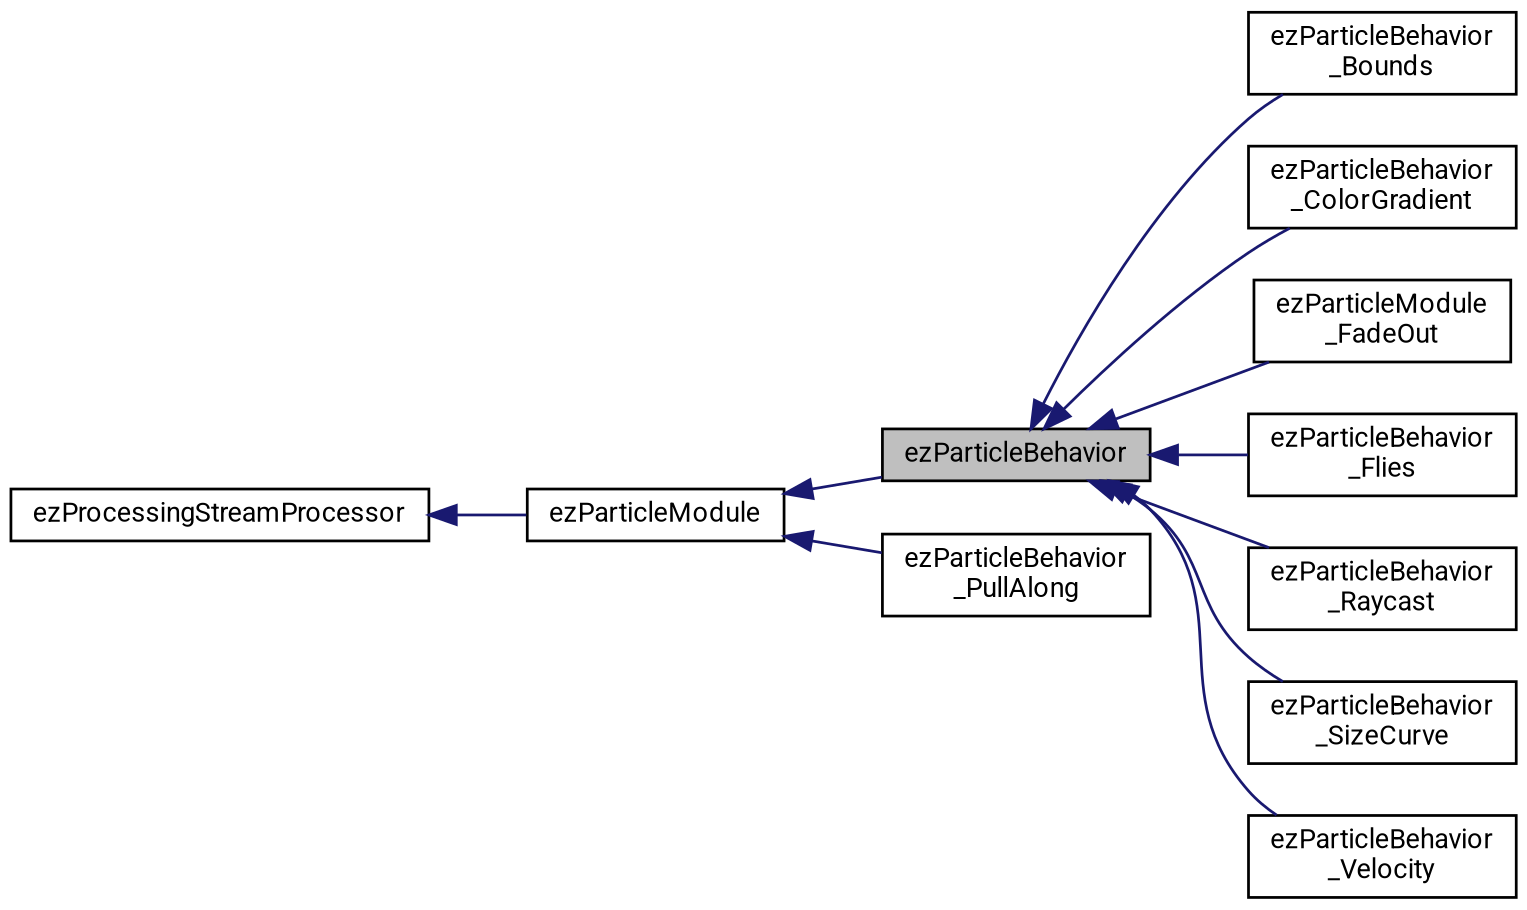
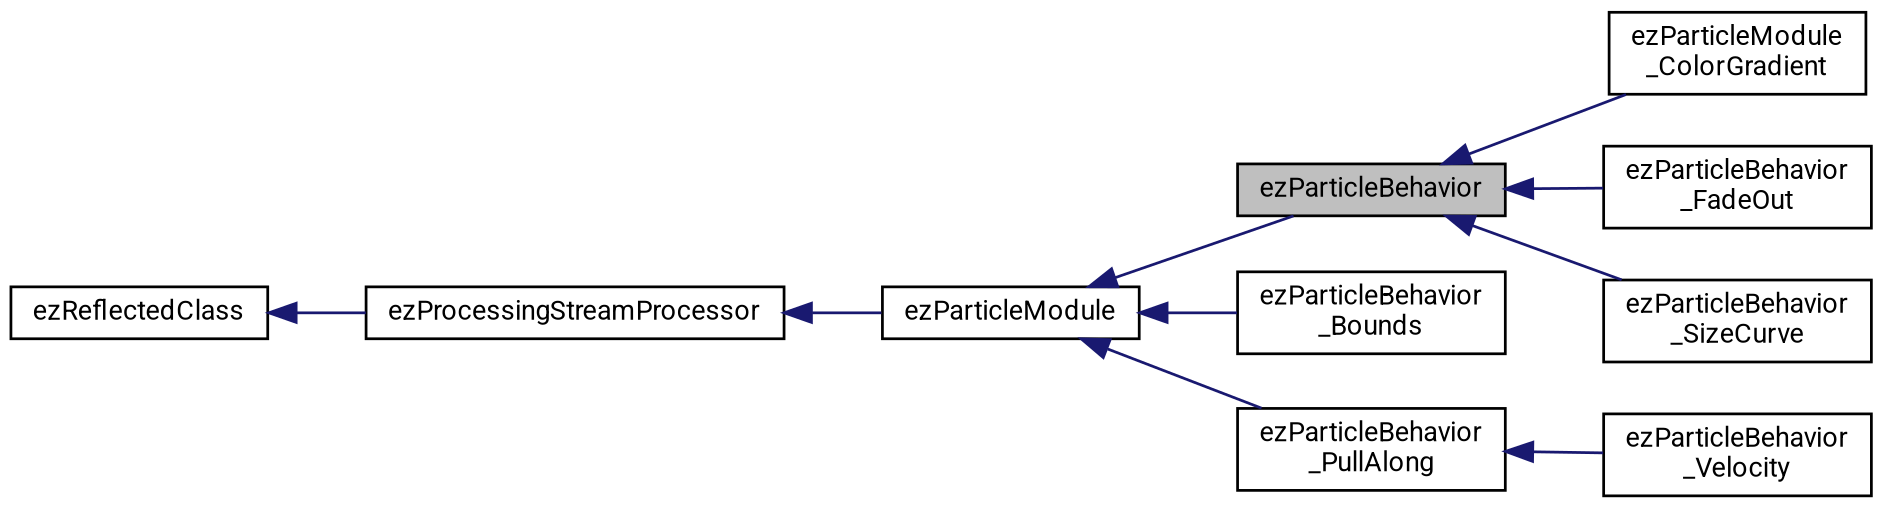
(1382, 187) -> (1738, 53)
(1146, 235) -> (1202, 313)
none -> (139, 313)
(1382, 321) -> (1738, 187)
(1382, 455) -> none
(1382, 589) -> none
(1201, 657) -> (1568, 452)
